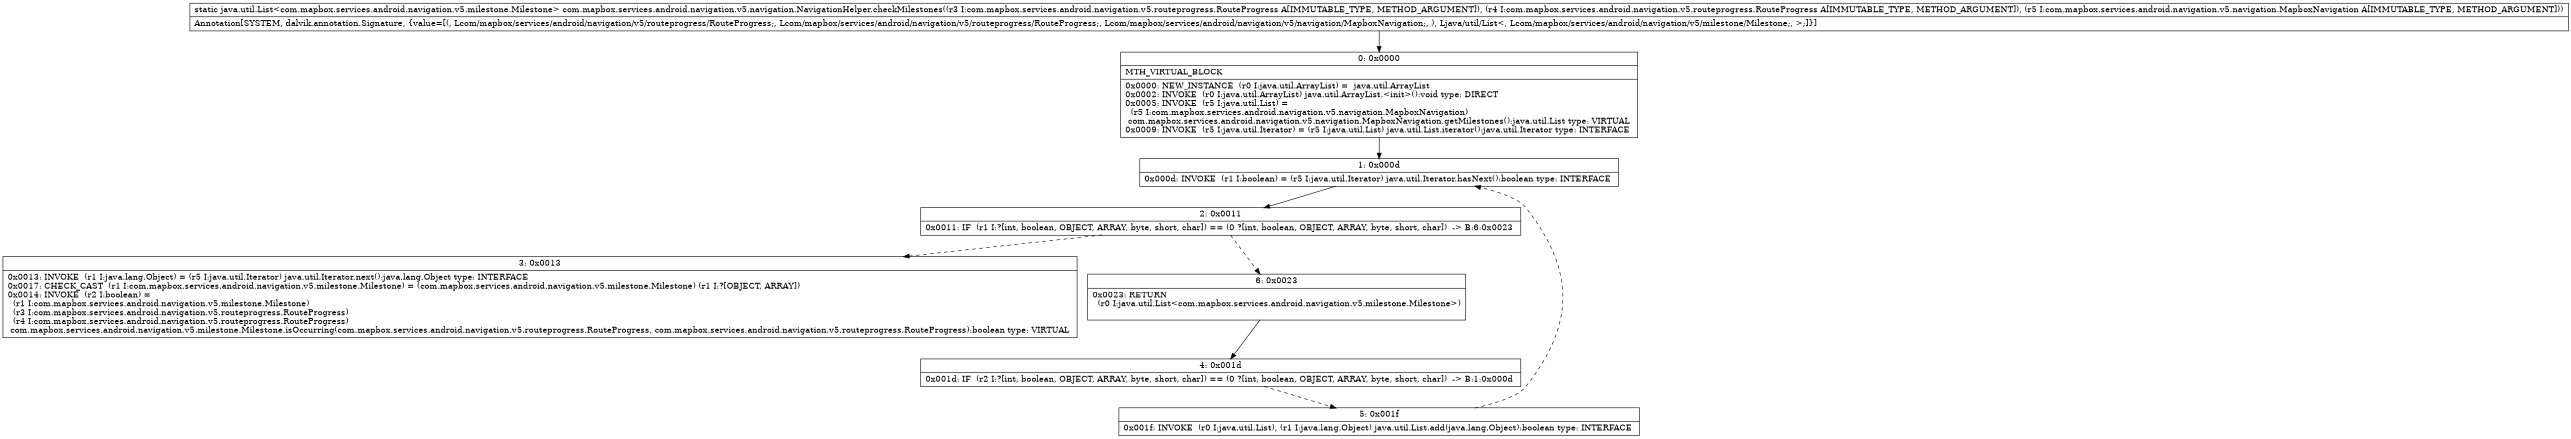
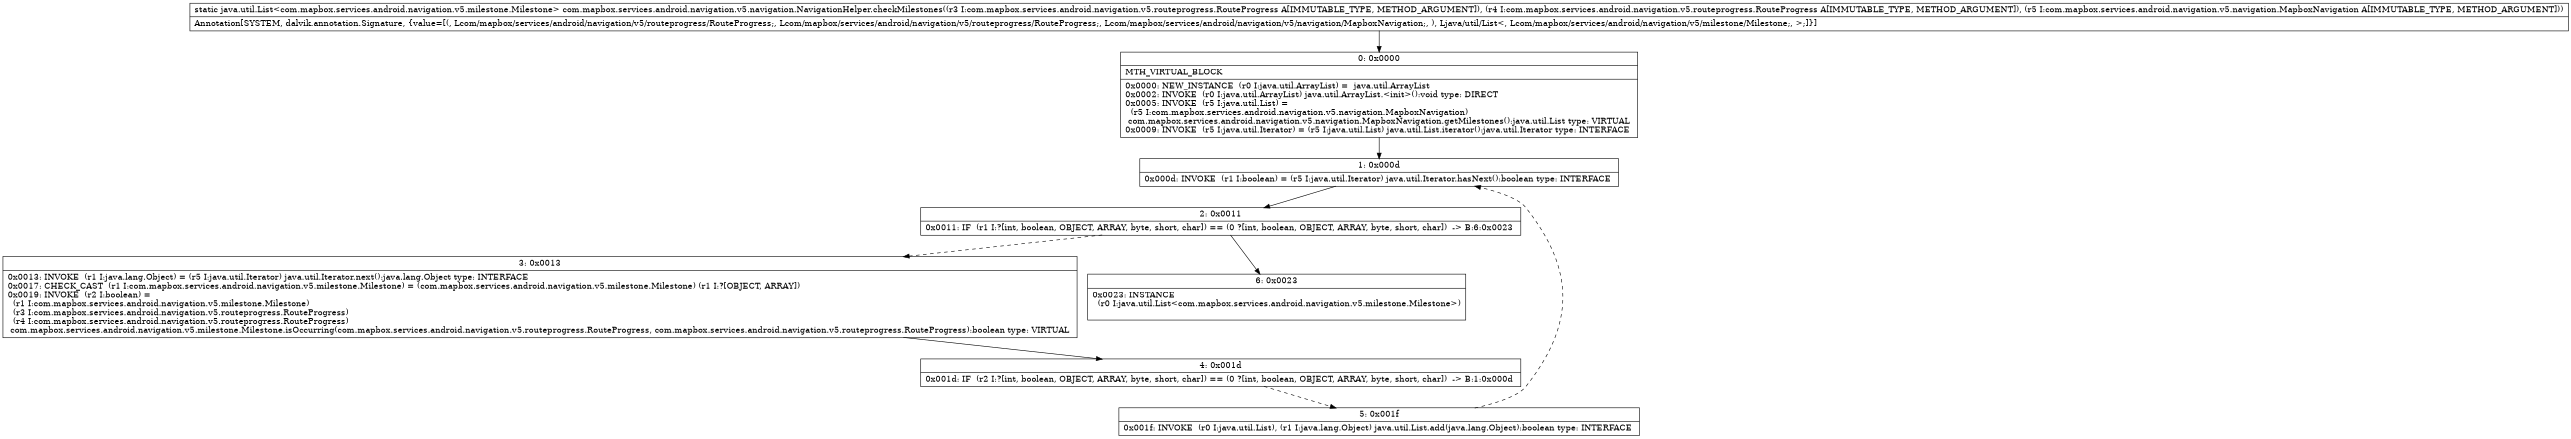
(1243, 252) -> (1243, 252)
(81, 295) -> (81, 295)
(1132, 295) -> (1137, 295)
(1247, 337) -> (1000, 348)
